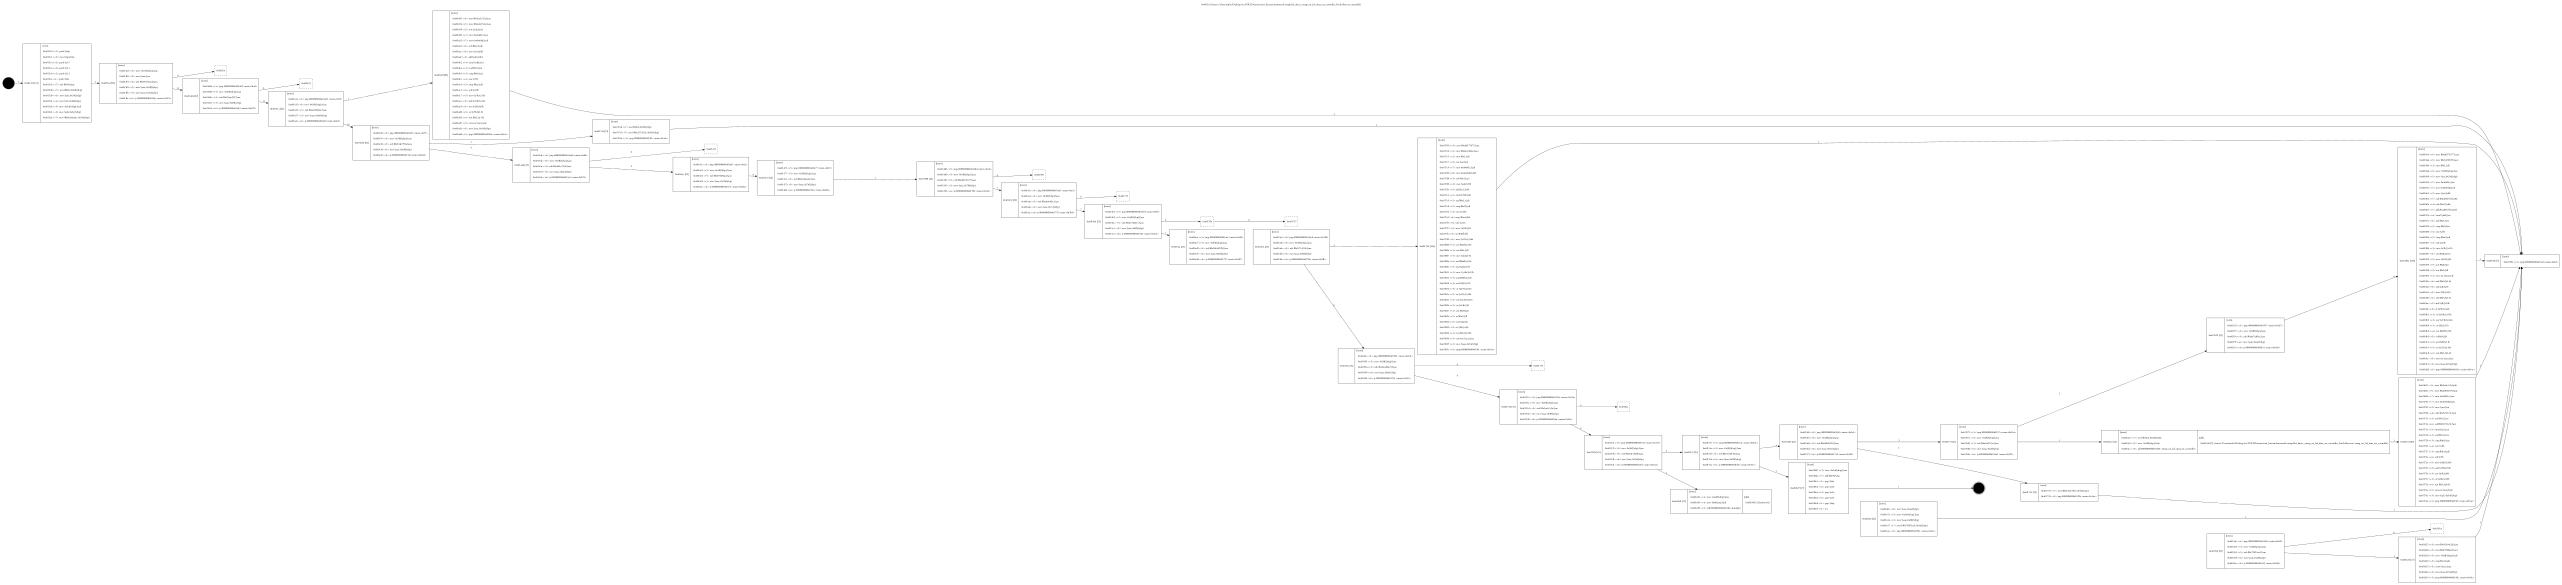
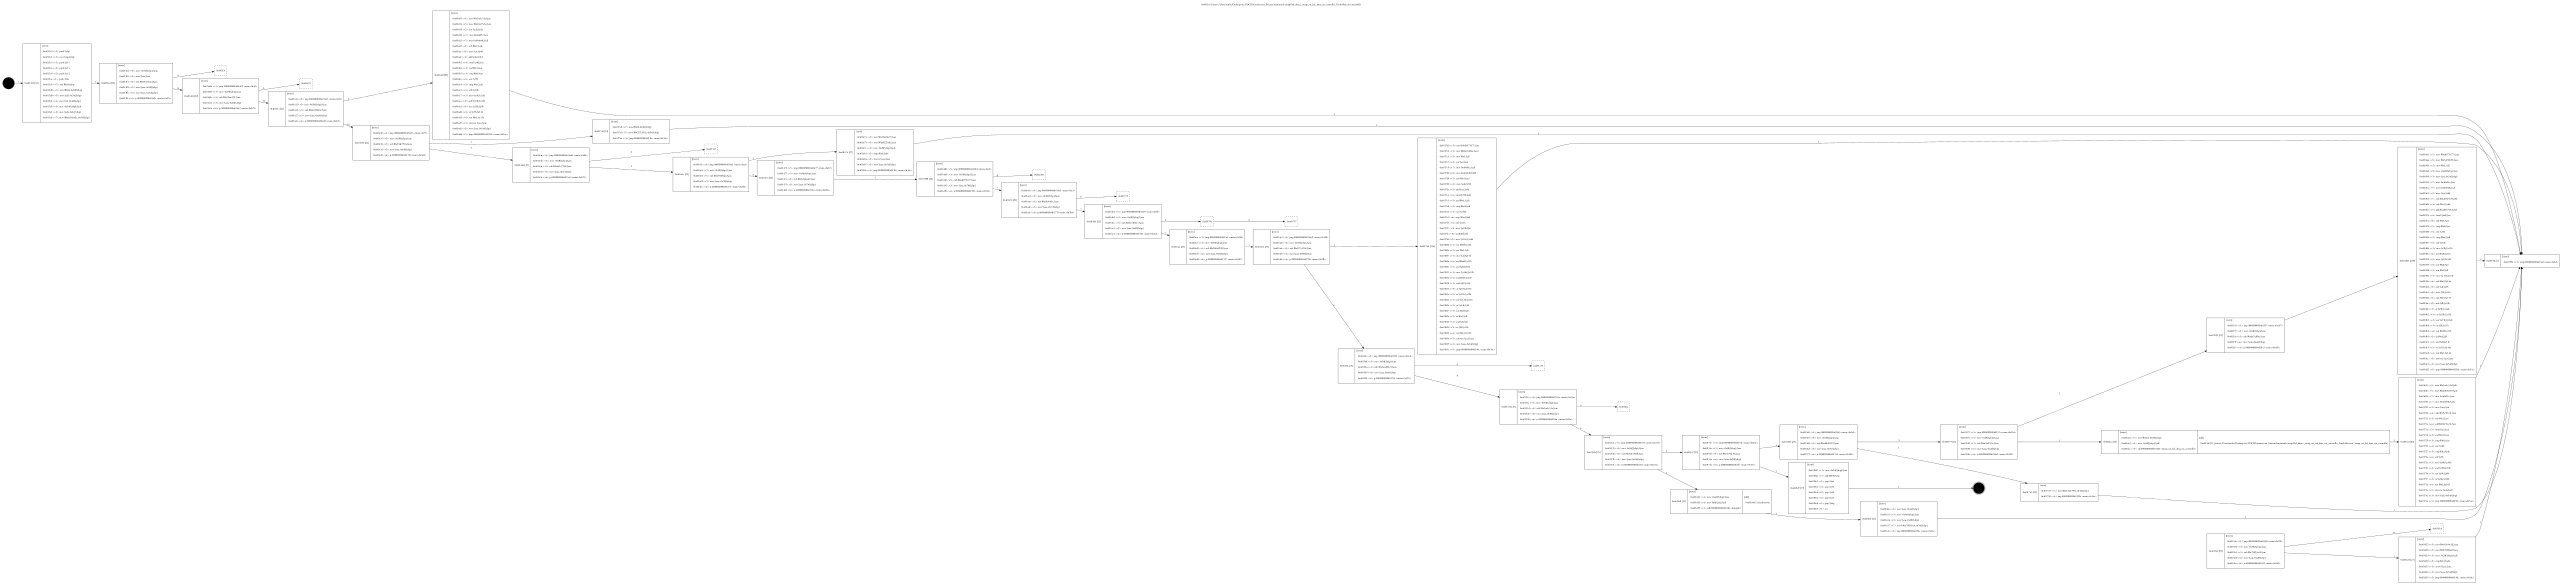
none -> (875, 152)
none -> (1248, 247)
none -> (1812, 518)
